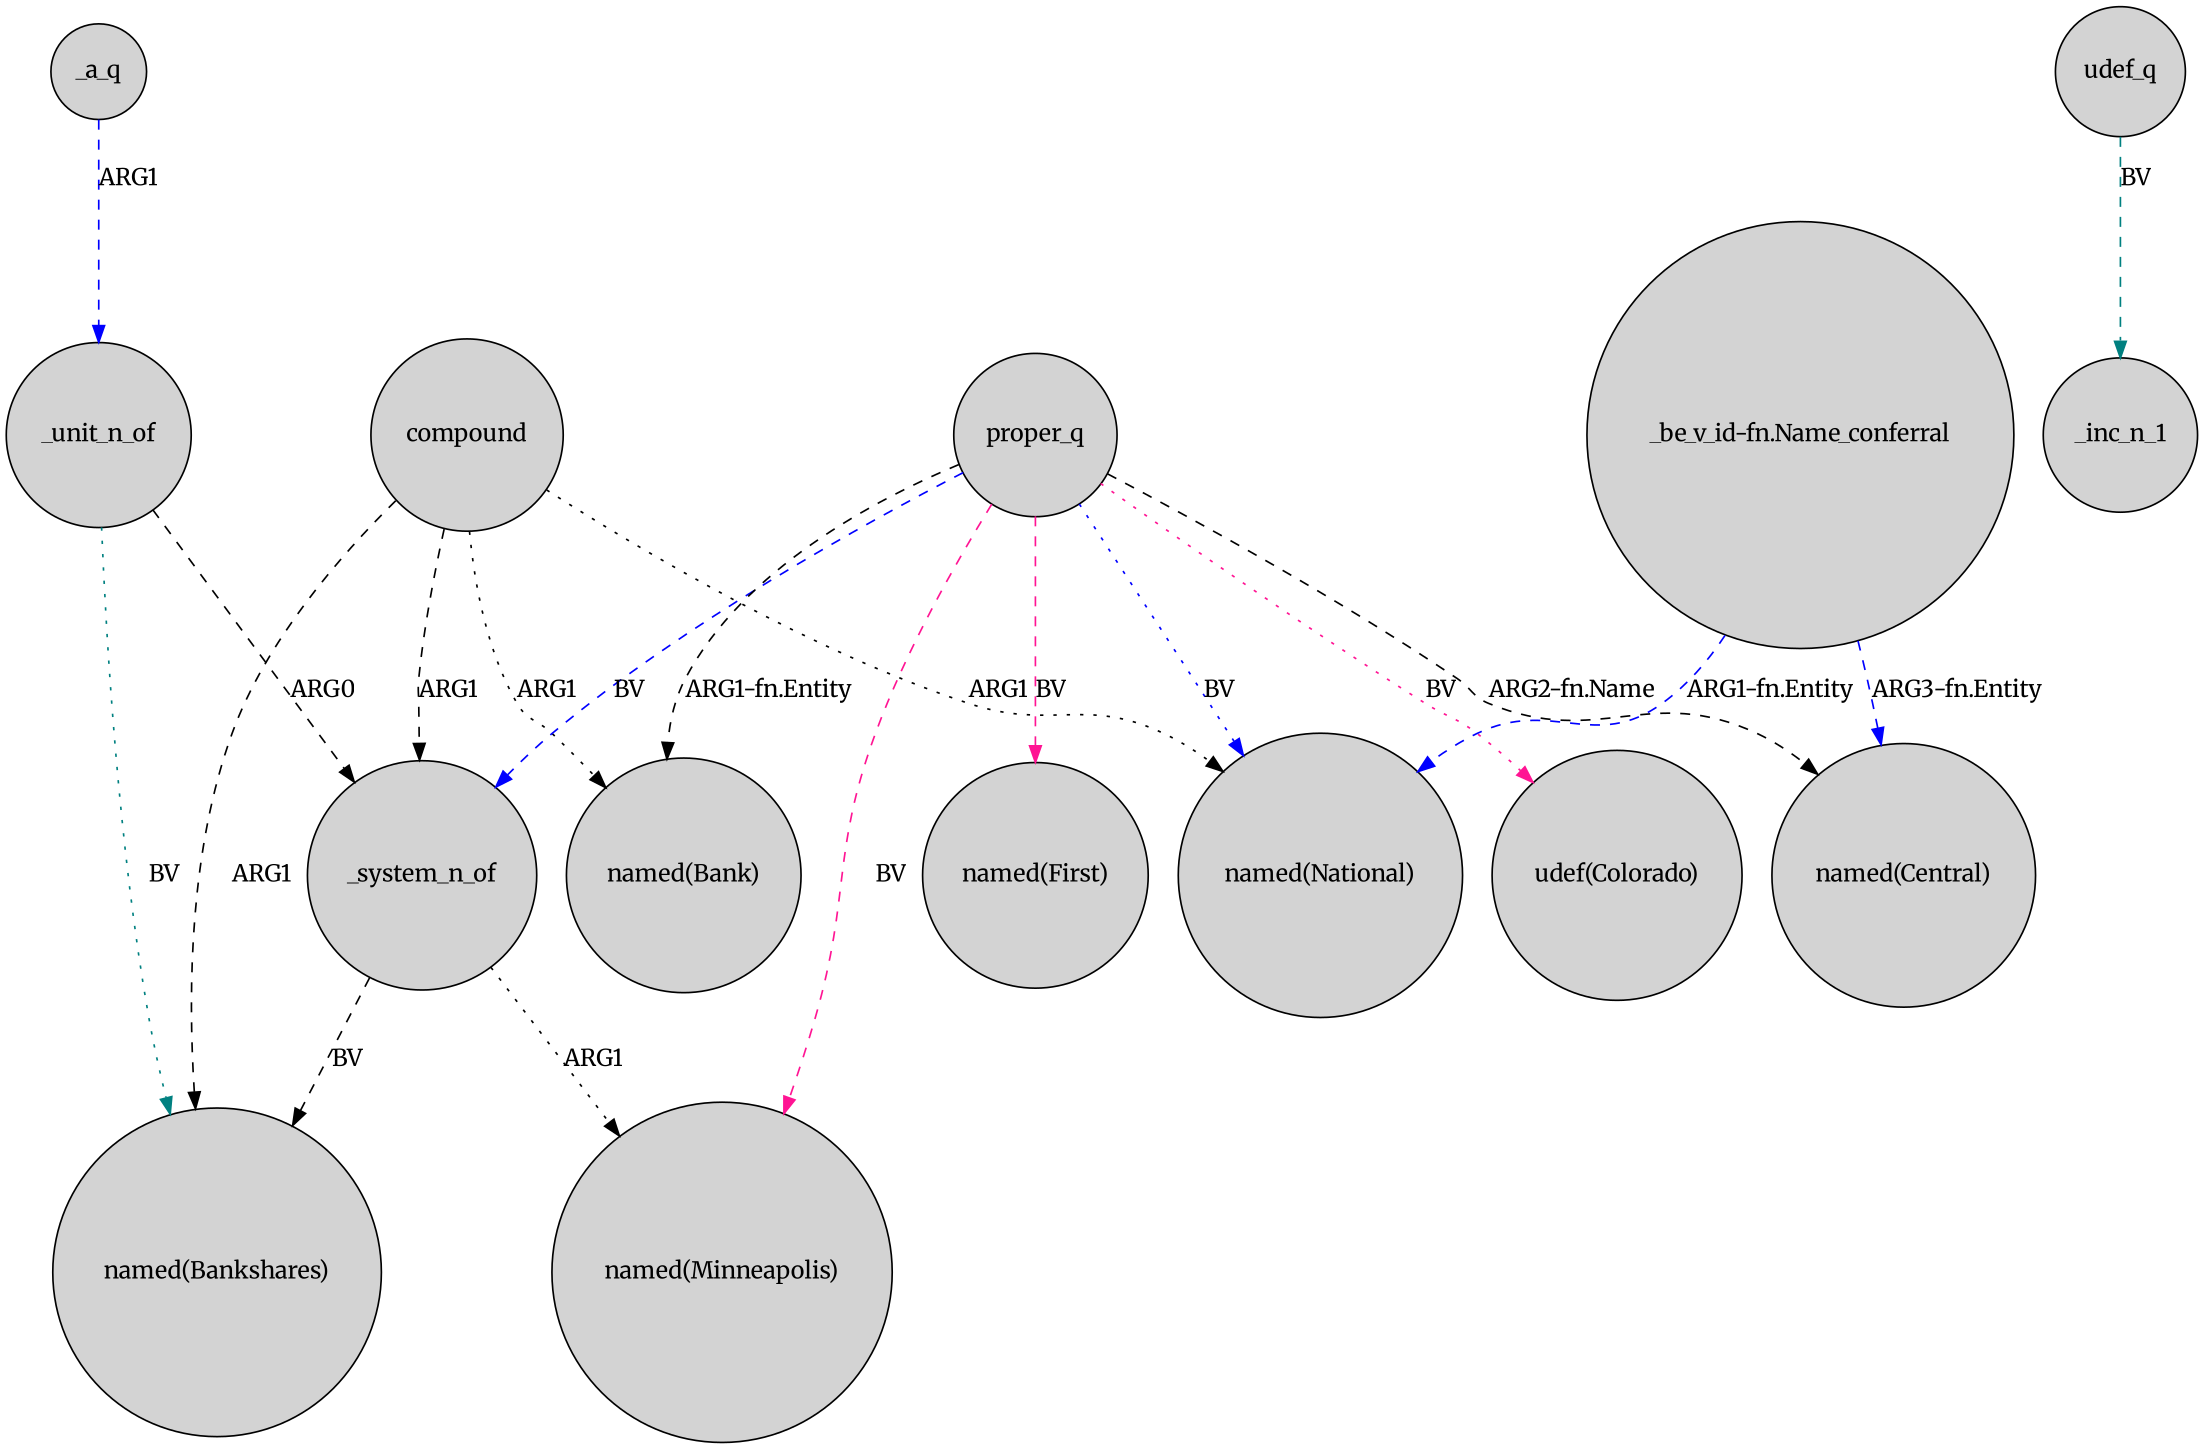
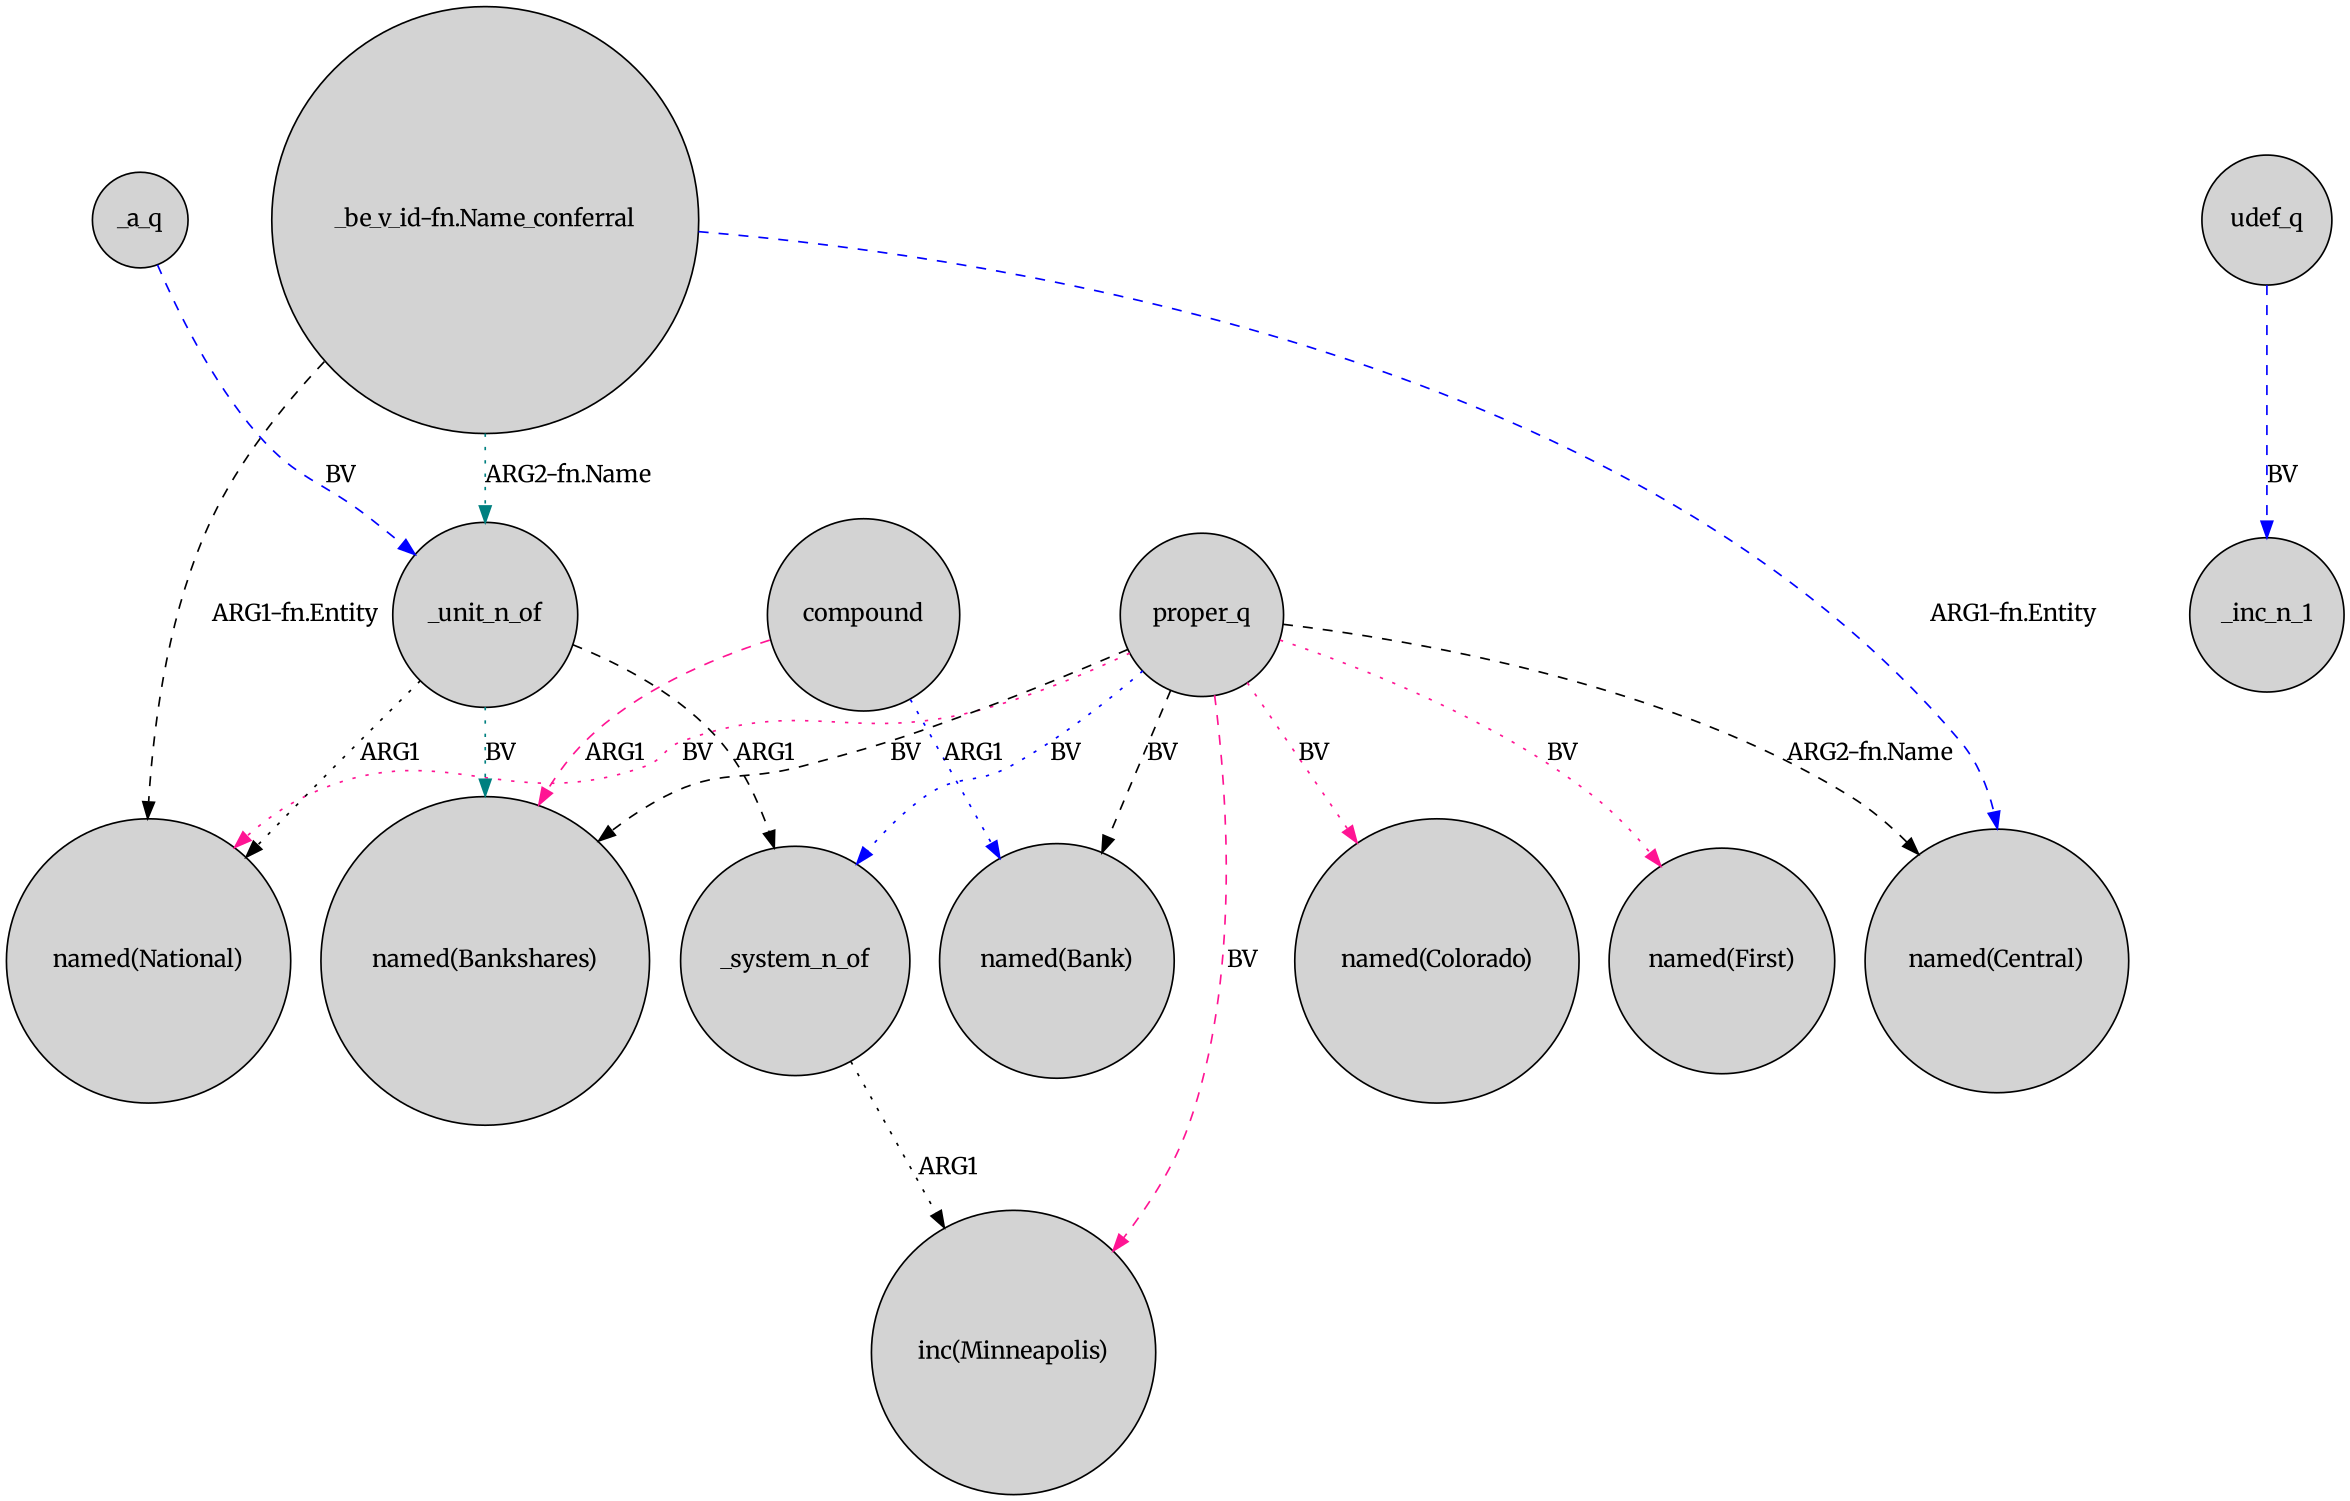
(129, 179) -> (341, 476)
(2120, 239) -> (2267, 403)
none -> (485, 470)
(714, 616) -> (1007, 768)
(1157, 623) -> (682, 741)
(1035, 631) -> (1479, 724)
(424, 635) -> none
(865, 663) -> (339, 762)
(501, 670) -> (951, 771)
(324, 691) -> (765, 754)
(769, 691) -> (1163, 754)
(1958, 691) -> (2014, 615)
(1662, 703) -> (193, 564)
(221, 770) -> (645, 696)
(1617, 875) -> (1437, 961)
(335, 1044) -> (871, 747)
(722, 1272) -> (1014, 1352)
